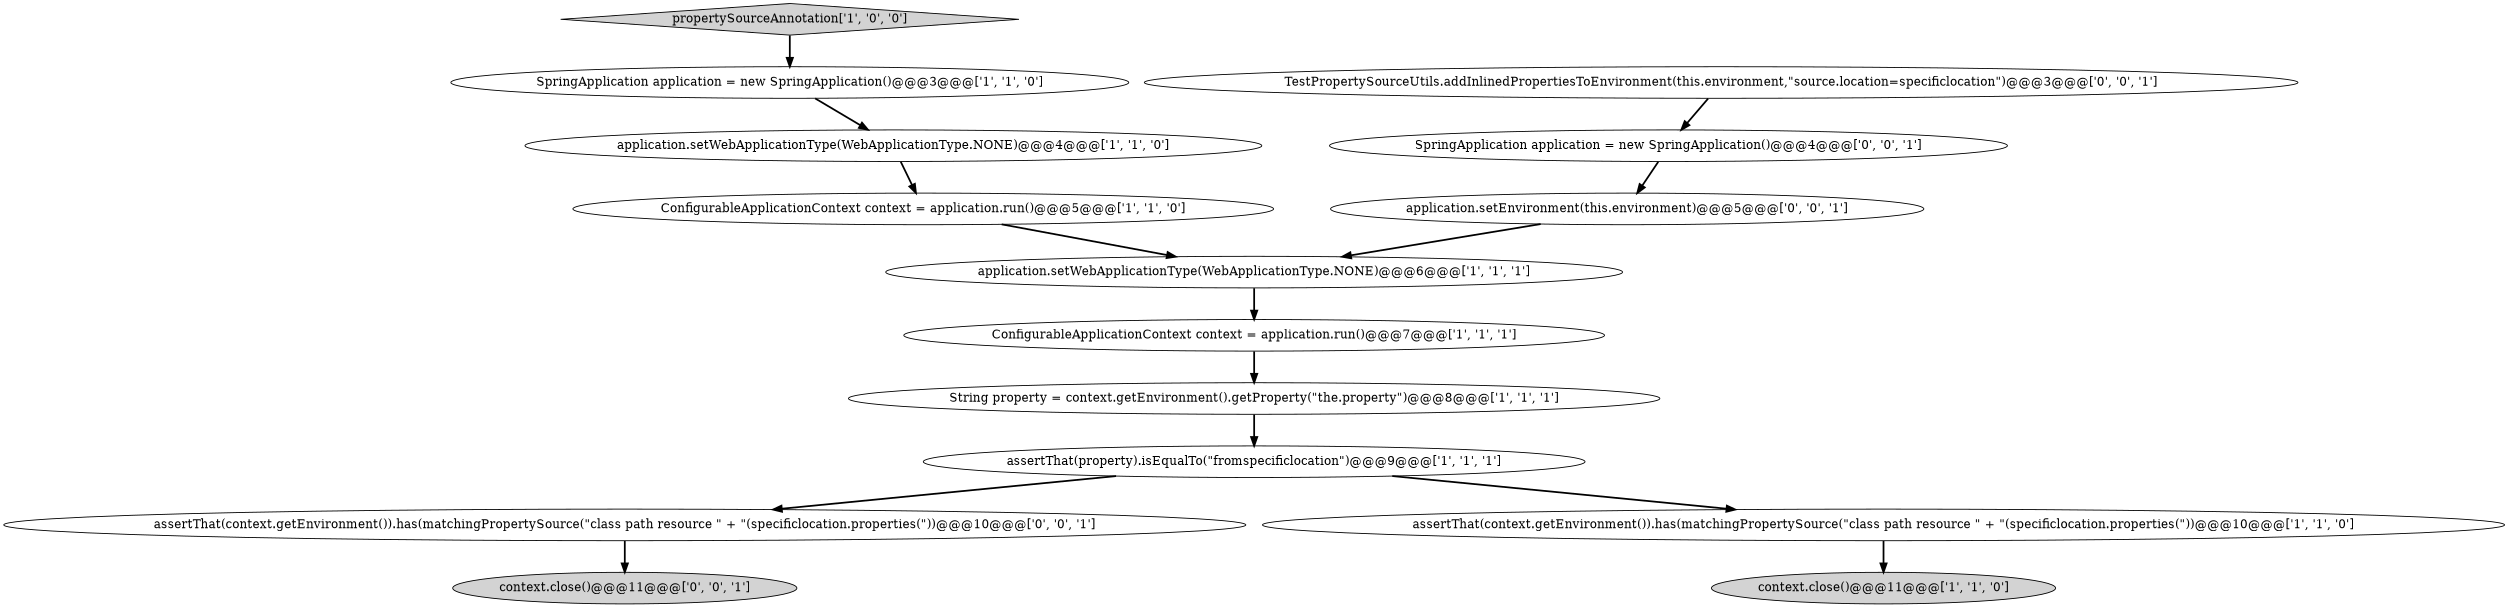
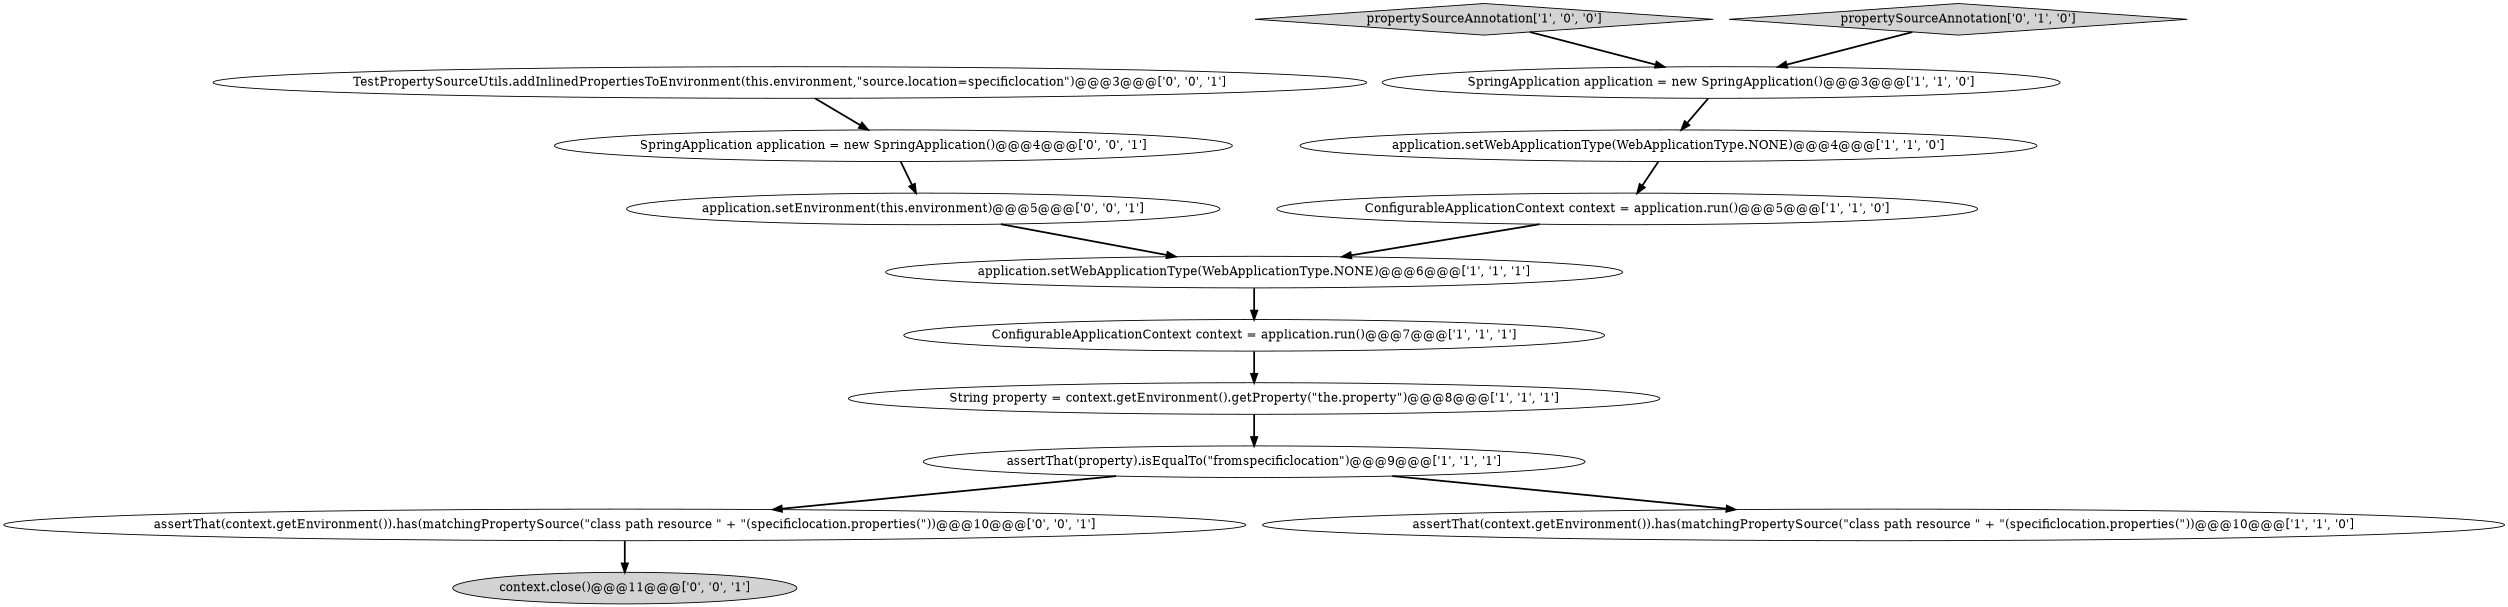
none -> (1958, 19)
(1884, 588) -> none
